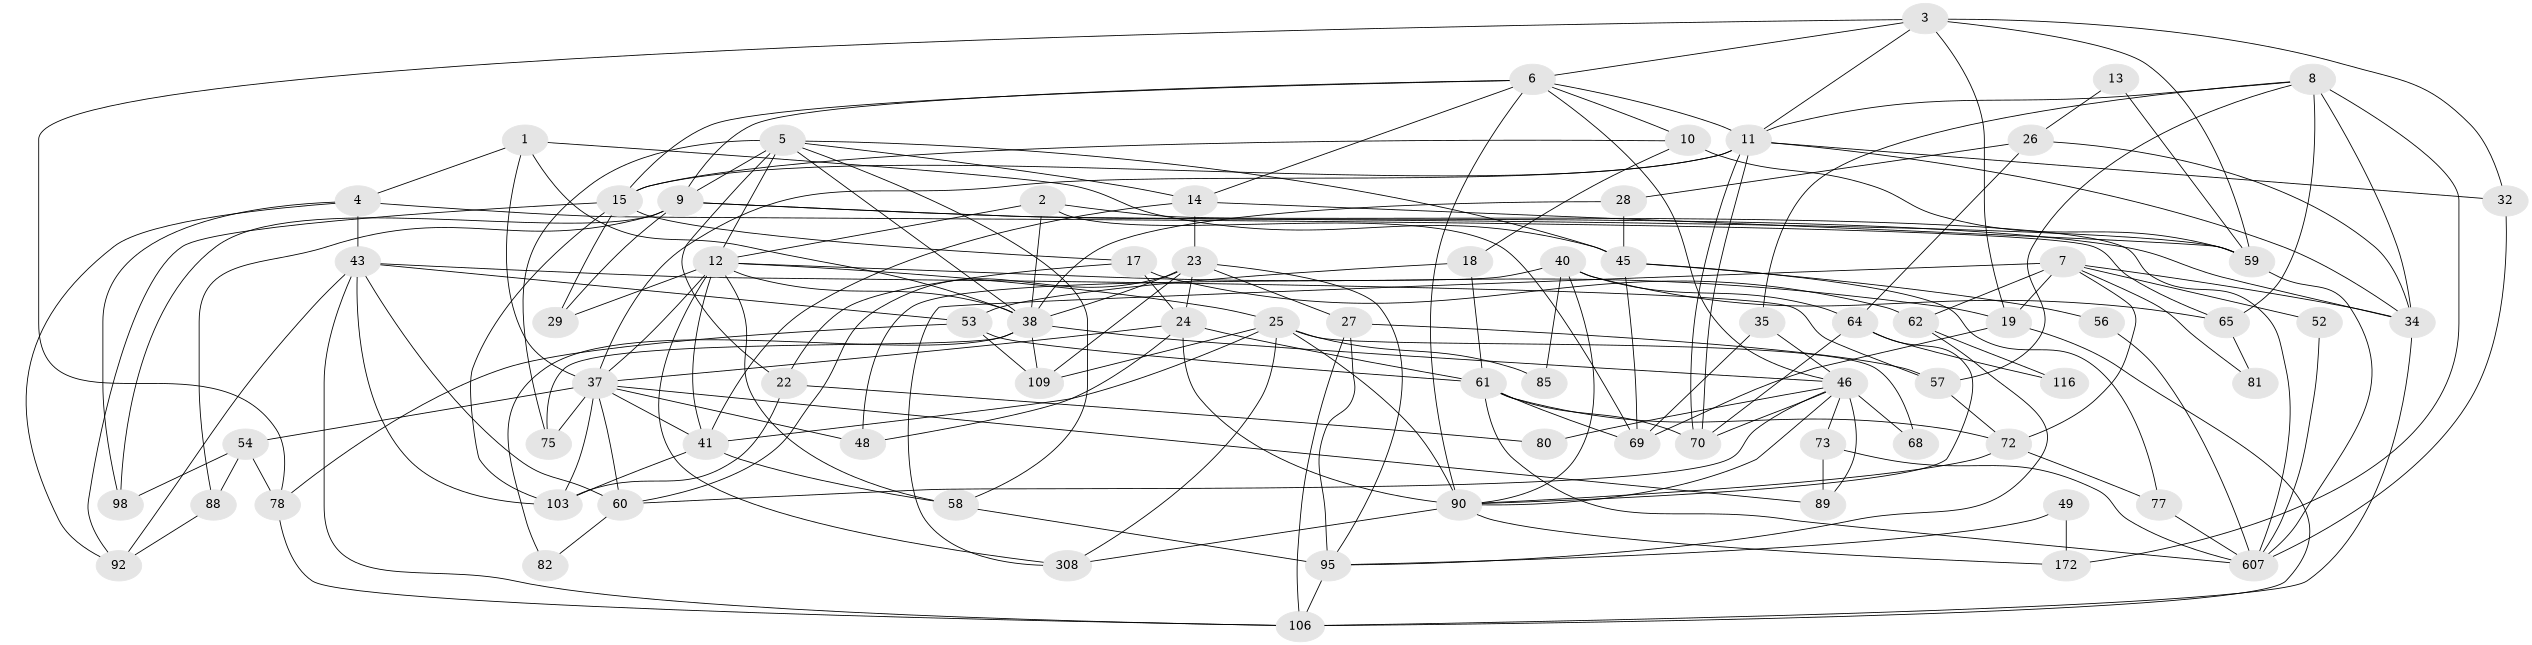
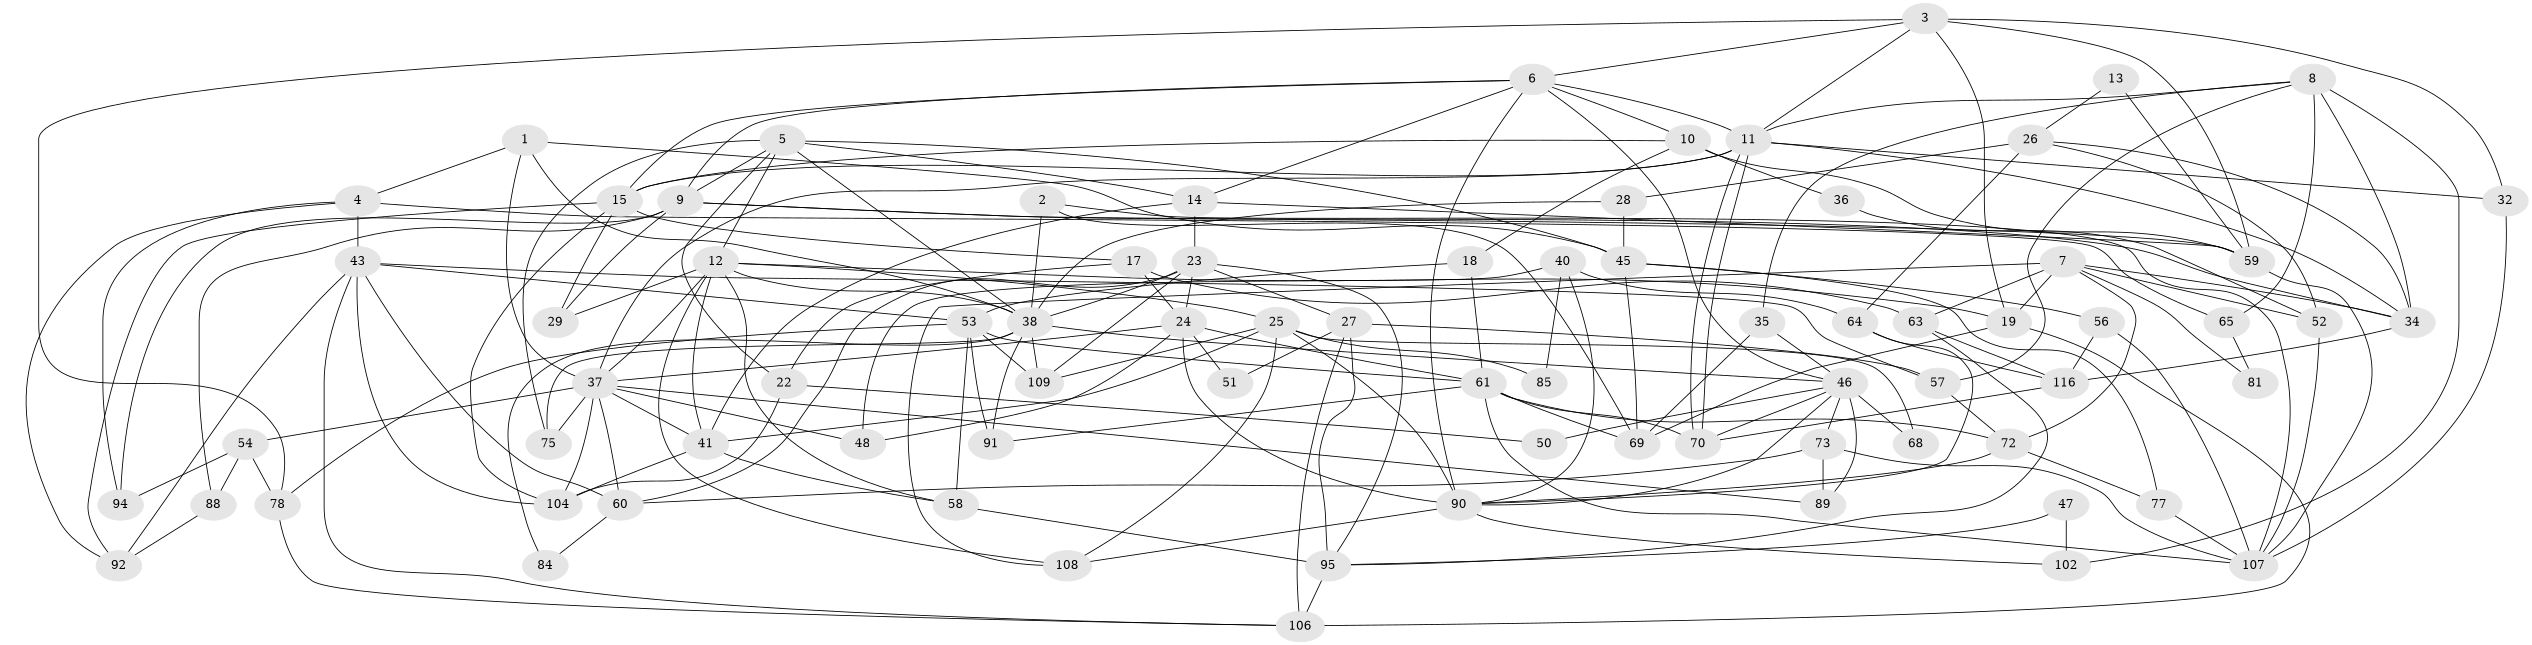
none -> (2213, 199)
none -> (1842, 201)
(879, 231) -> none
(1023, 250) -> (963, 406)
(1844, 305) -> none
(1916, 323) -> (1916, 323)
none -> (2083, 353)
none -> (1230, 383)
(1767, 391) -> (1889, 413)
none -> (991, 444)
(1544, 444) -> (1544, 444)
(1247, 488) -> (1224, 485)
(121, 505) -> (121, 505)
(558, 505) -> (558, 505)
(2066, 505) -> (2066, 505)
(545, 566) -> (545, 566)
(1067, 566) -> (1067, 566)
(2066, 566) -> (2066, 566)
(2254, 566) -> (2254, 566)
(1953, 610) -> (2233, 358)
